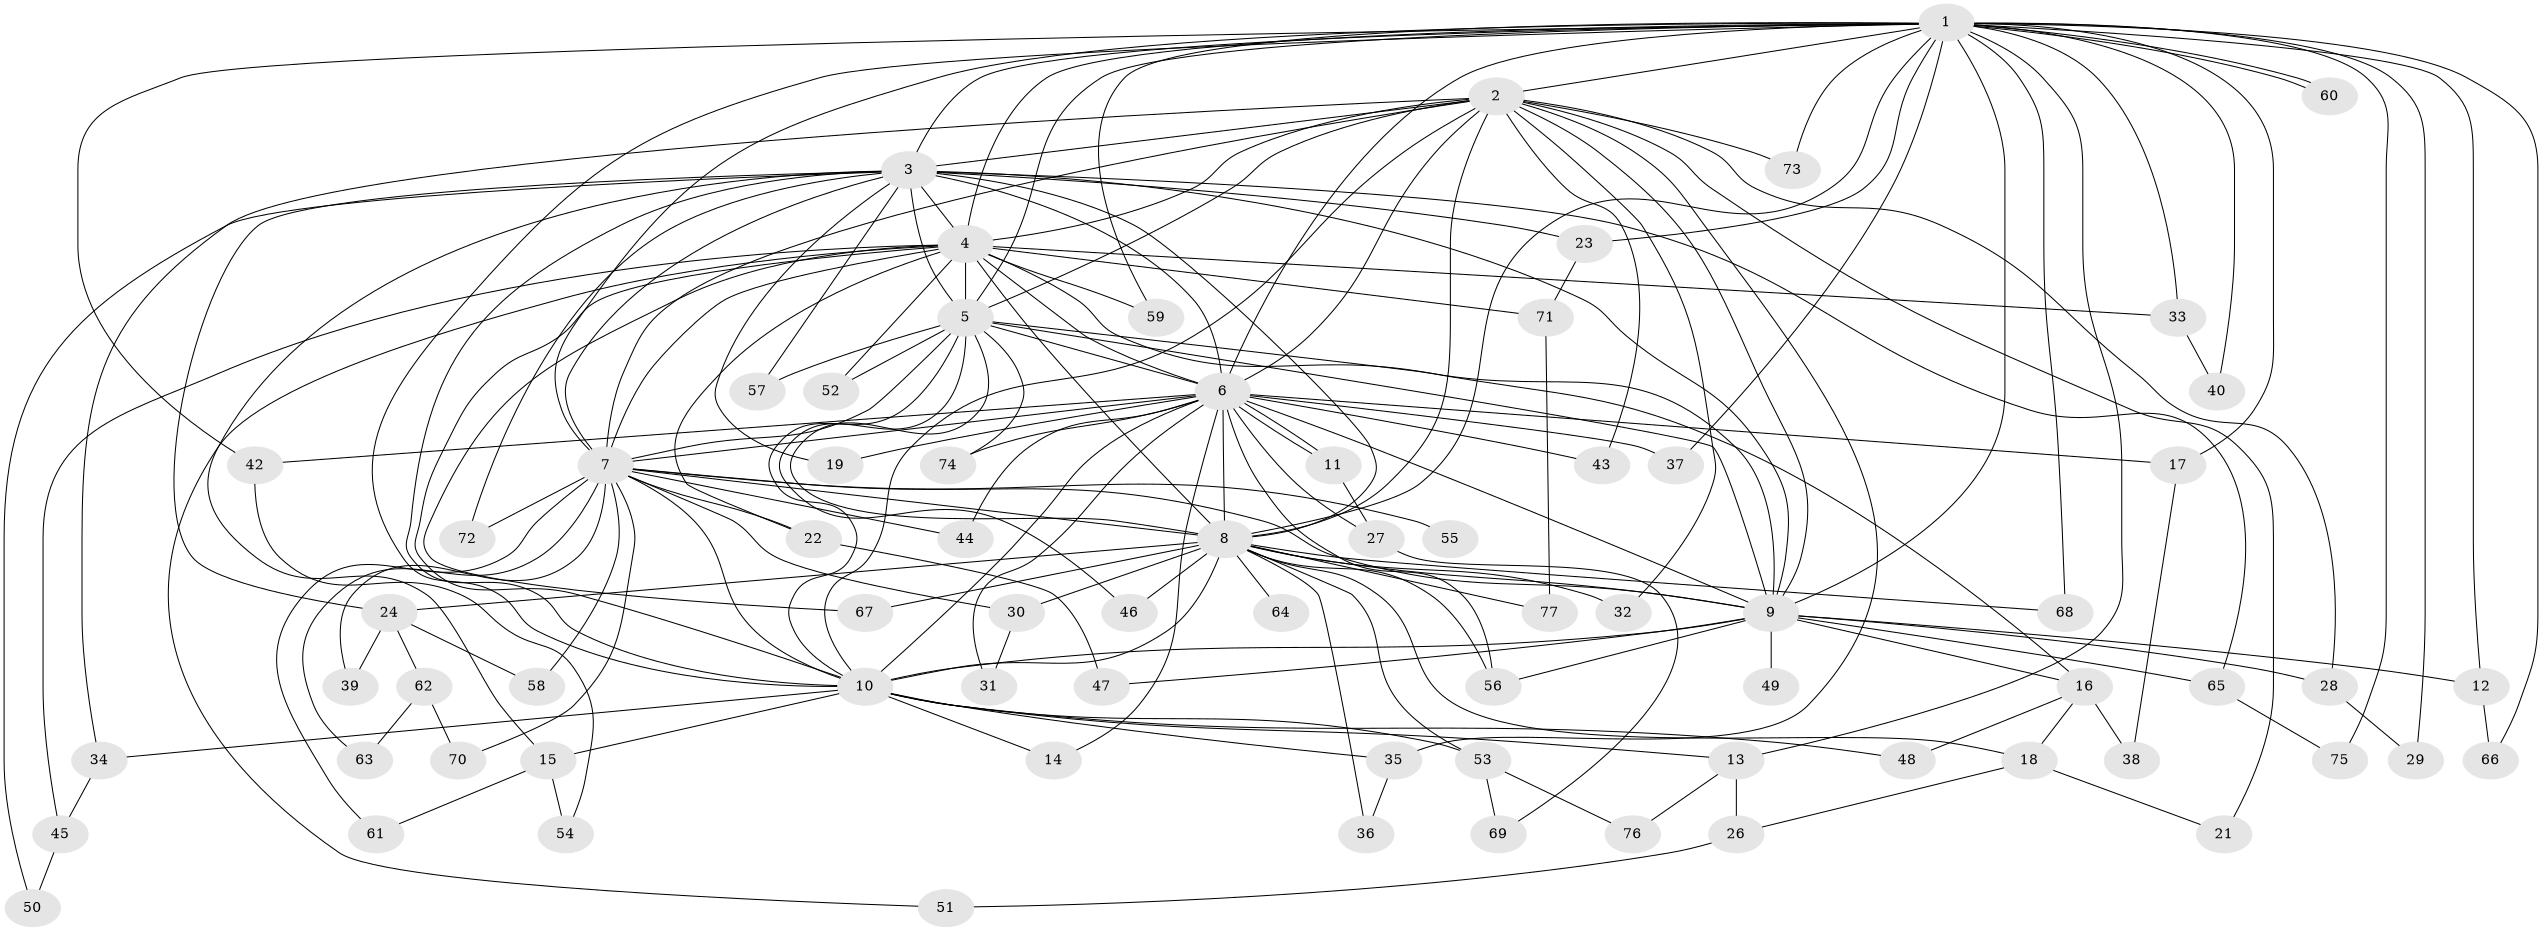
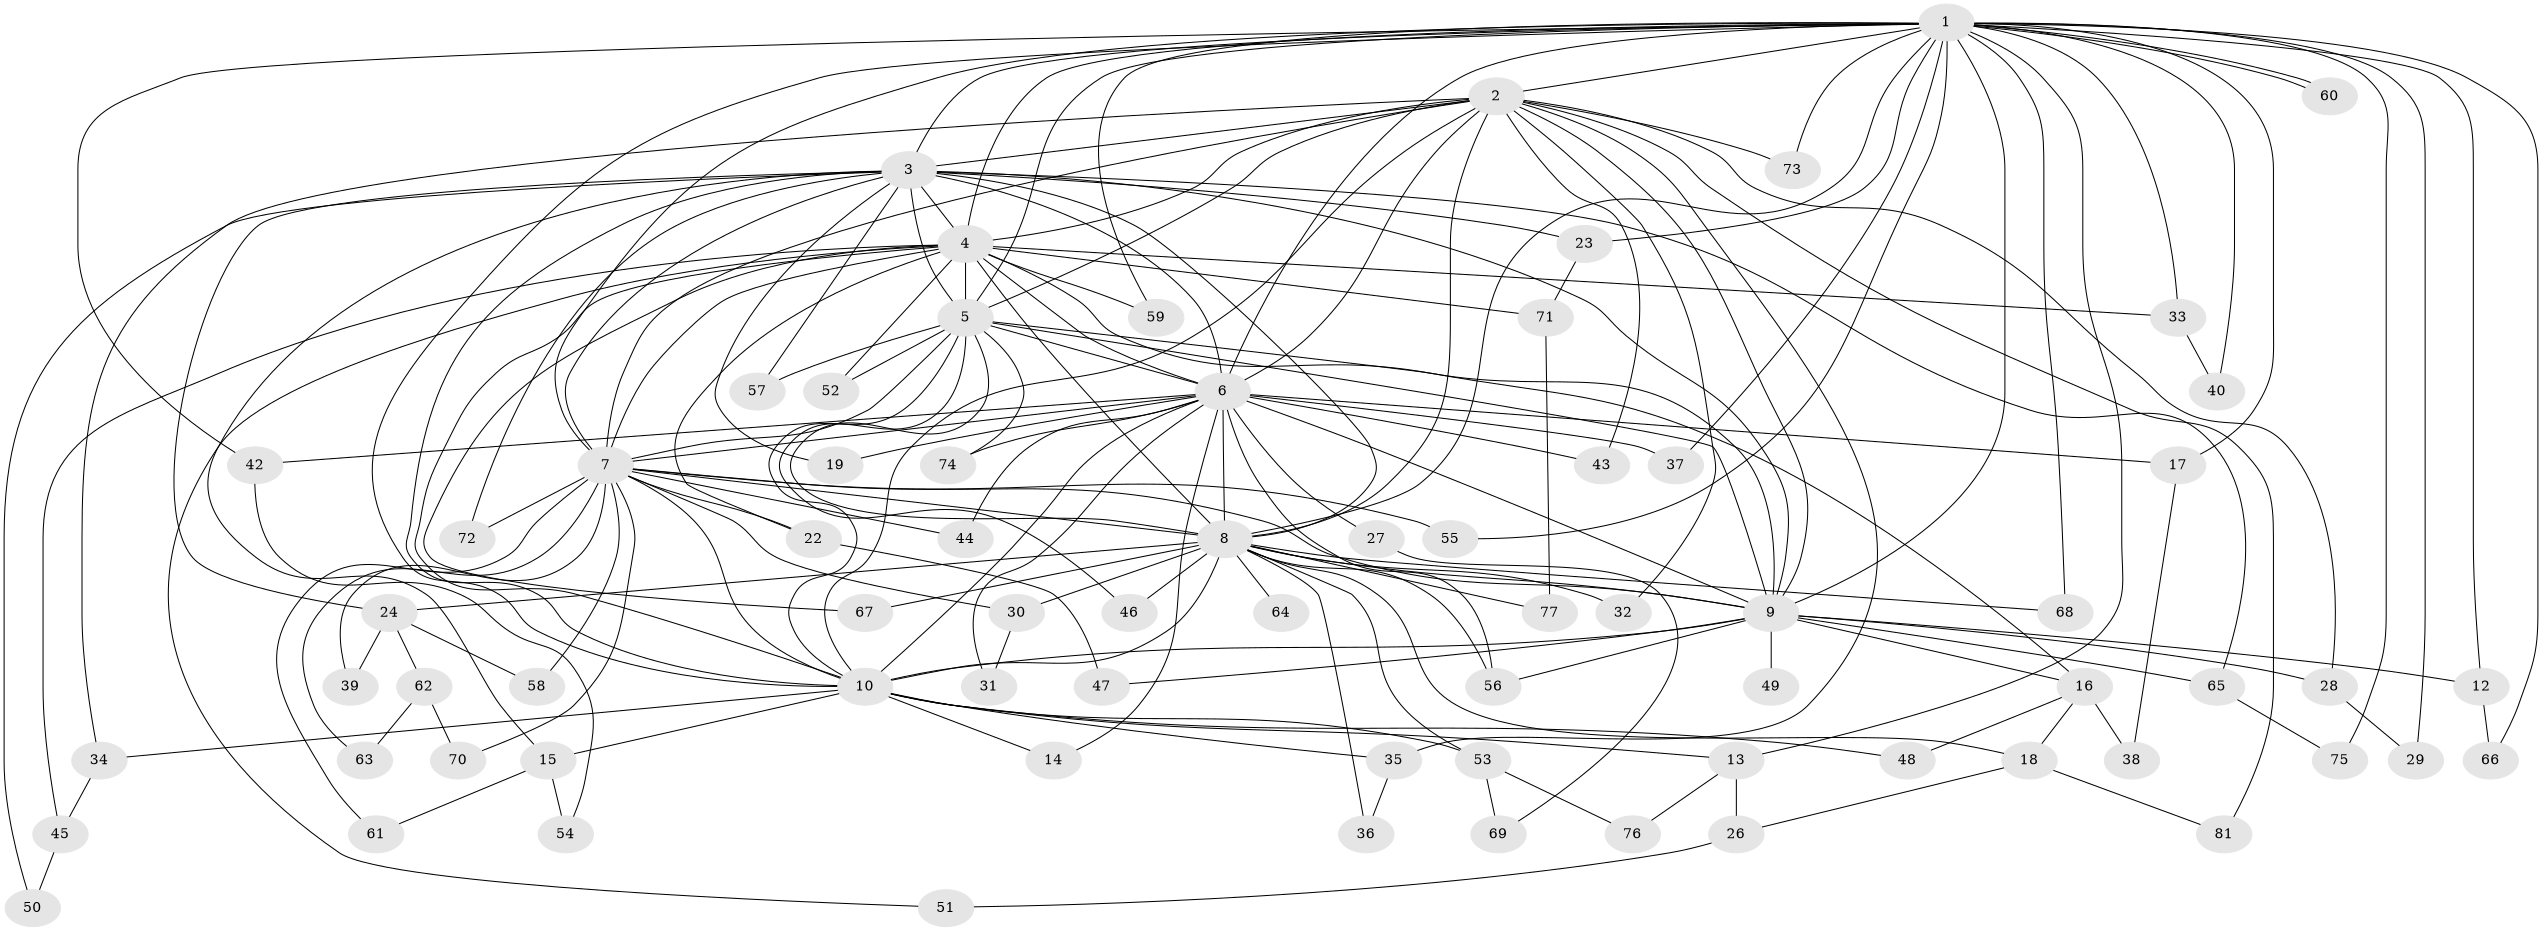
none -> (1814, 393)
(1334, 465) -> none
(2224, 834) -> (2224, 834)
